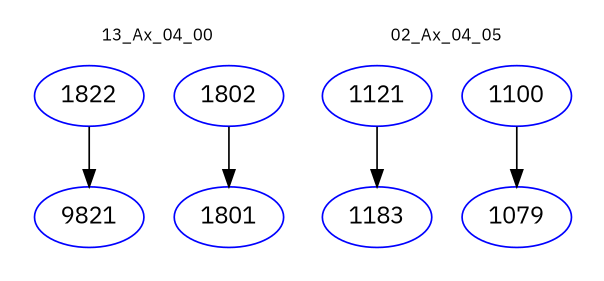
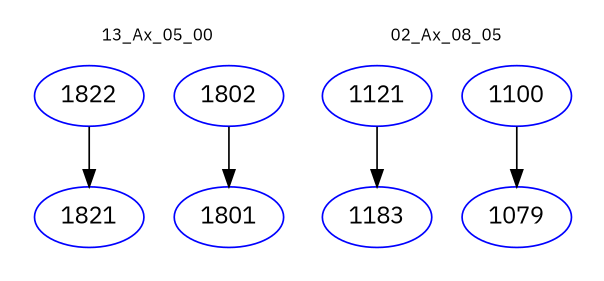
(158, 36) -> (158, 36)
(447, 36) -> (447, 36)
(89, 217) -> (89, 217)
